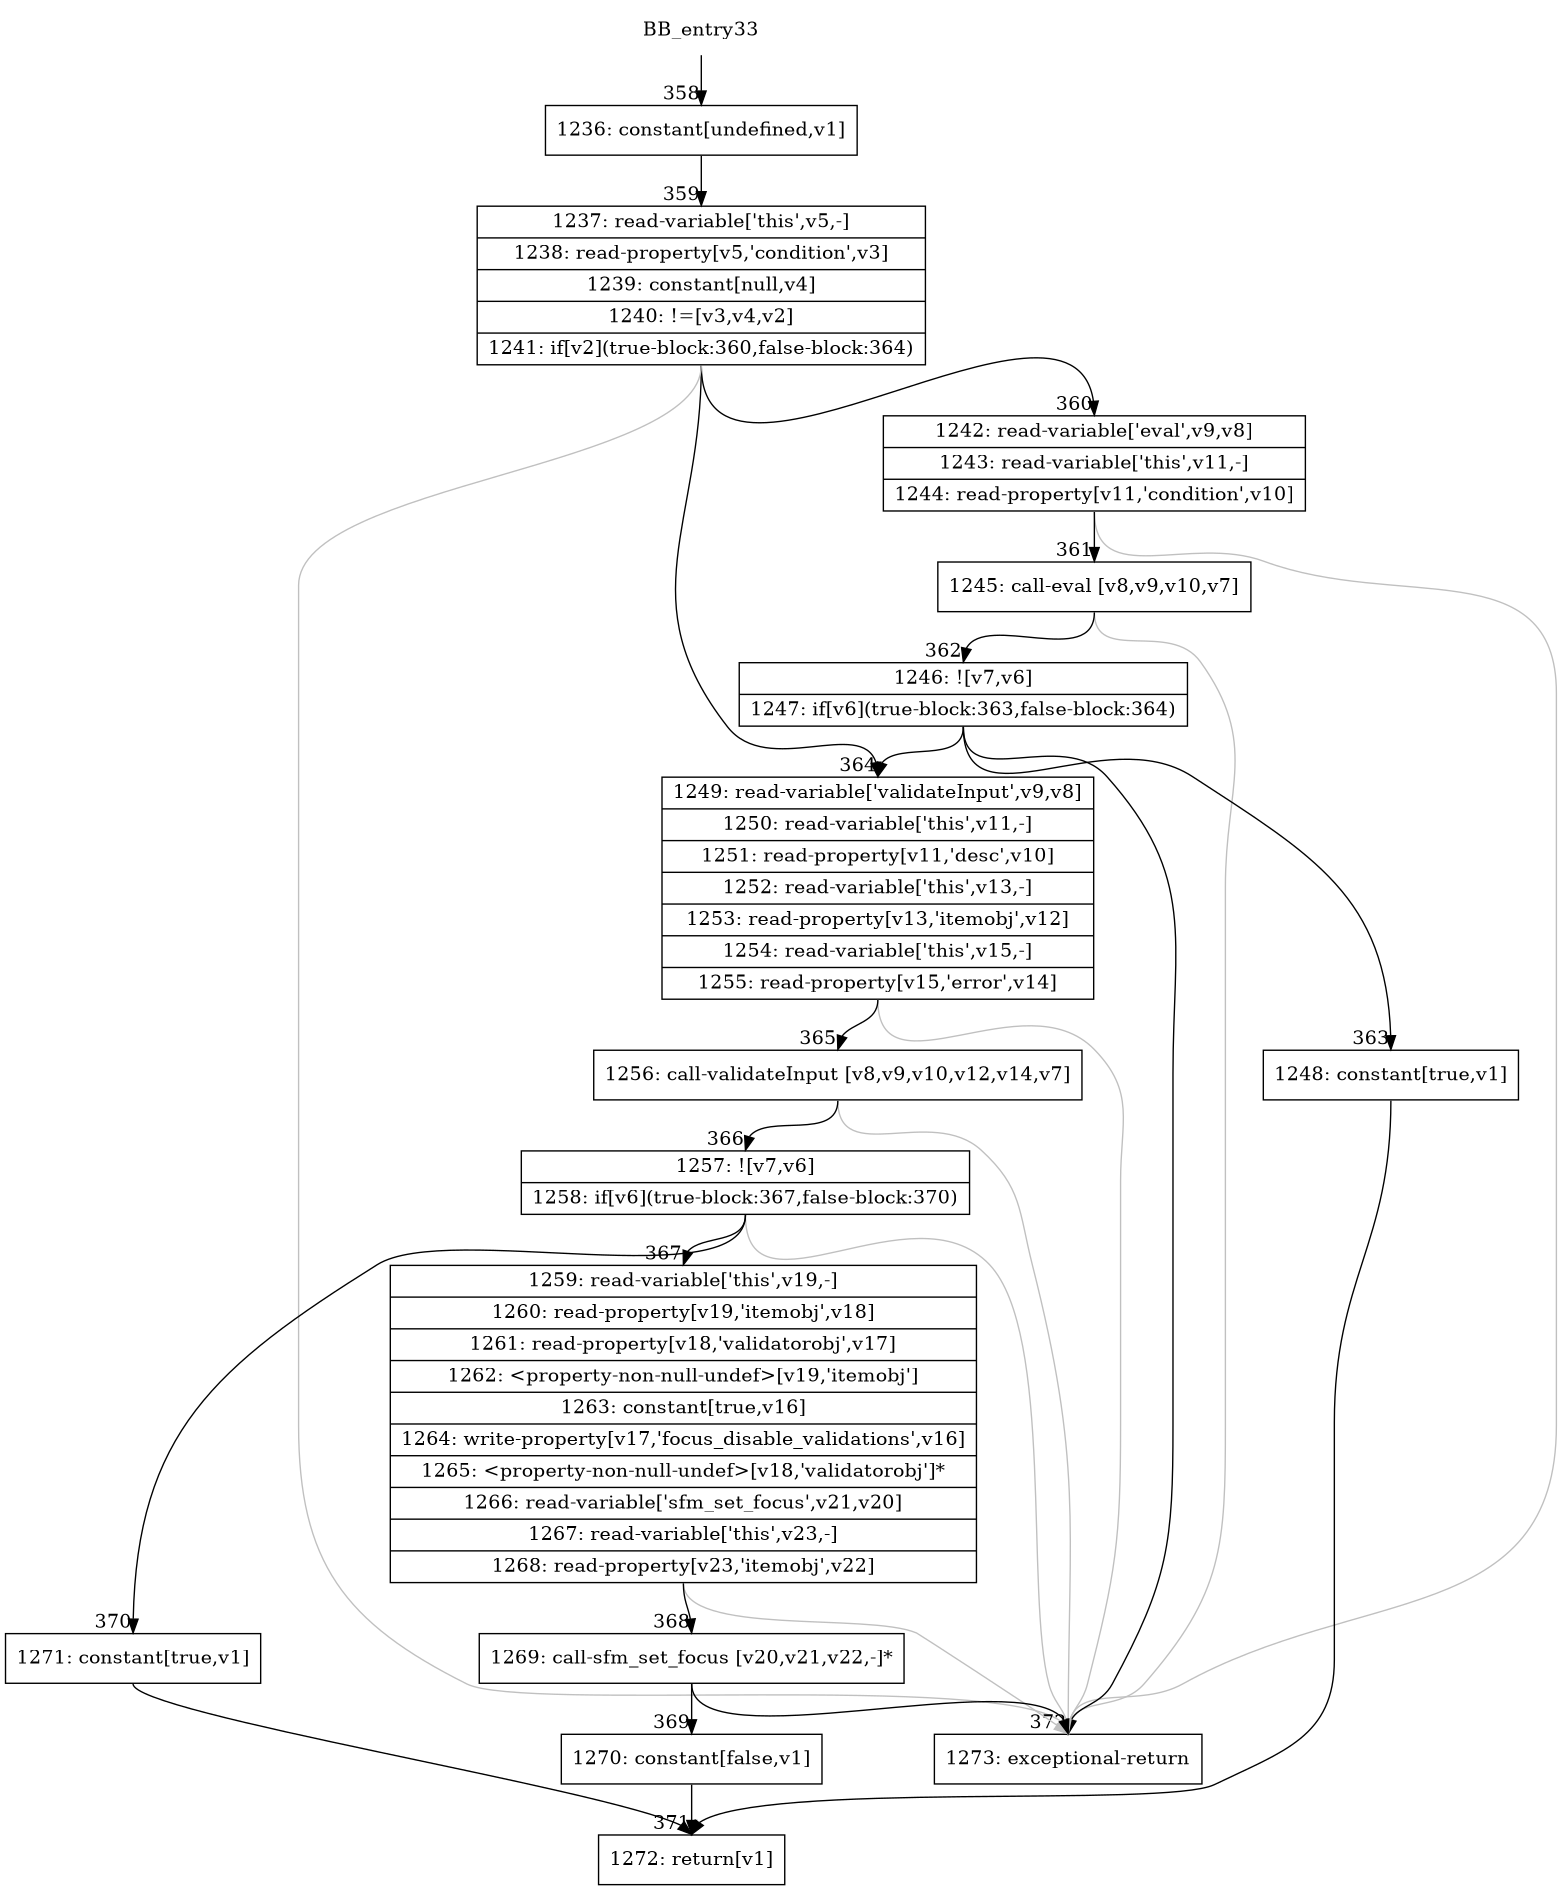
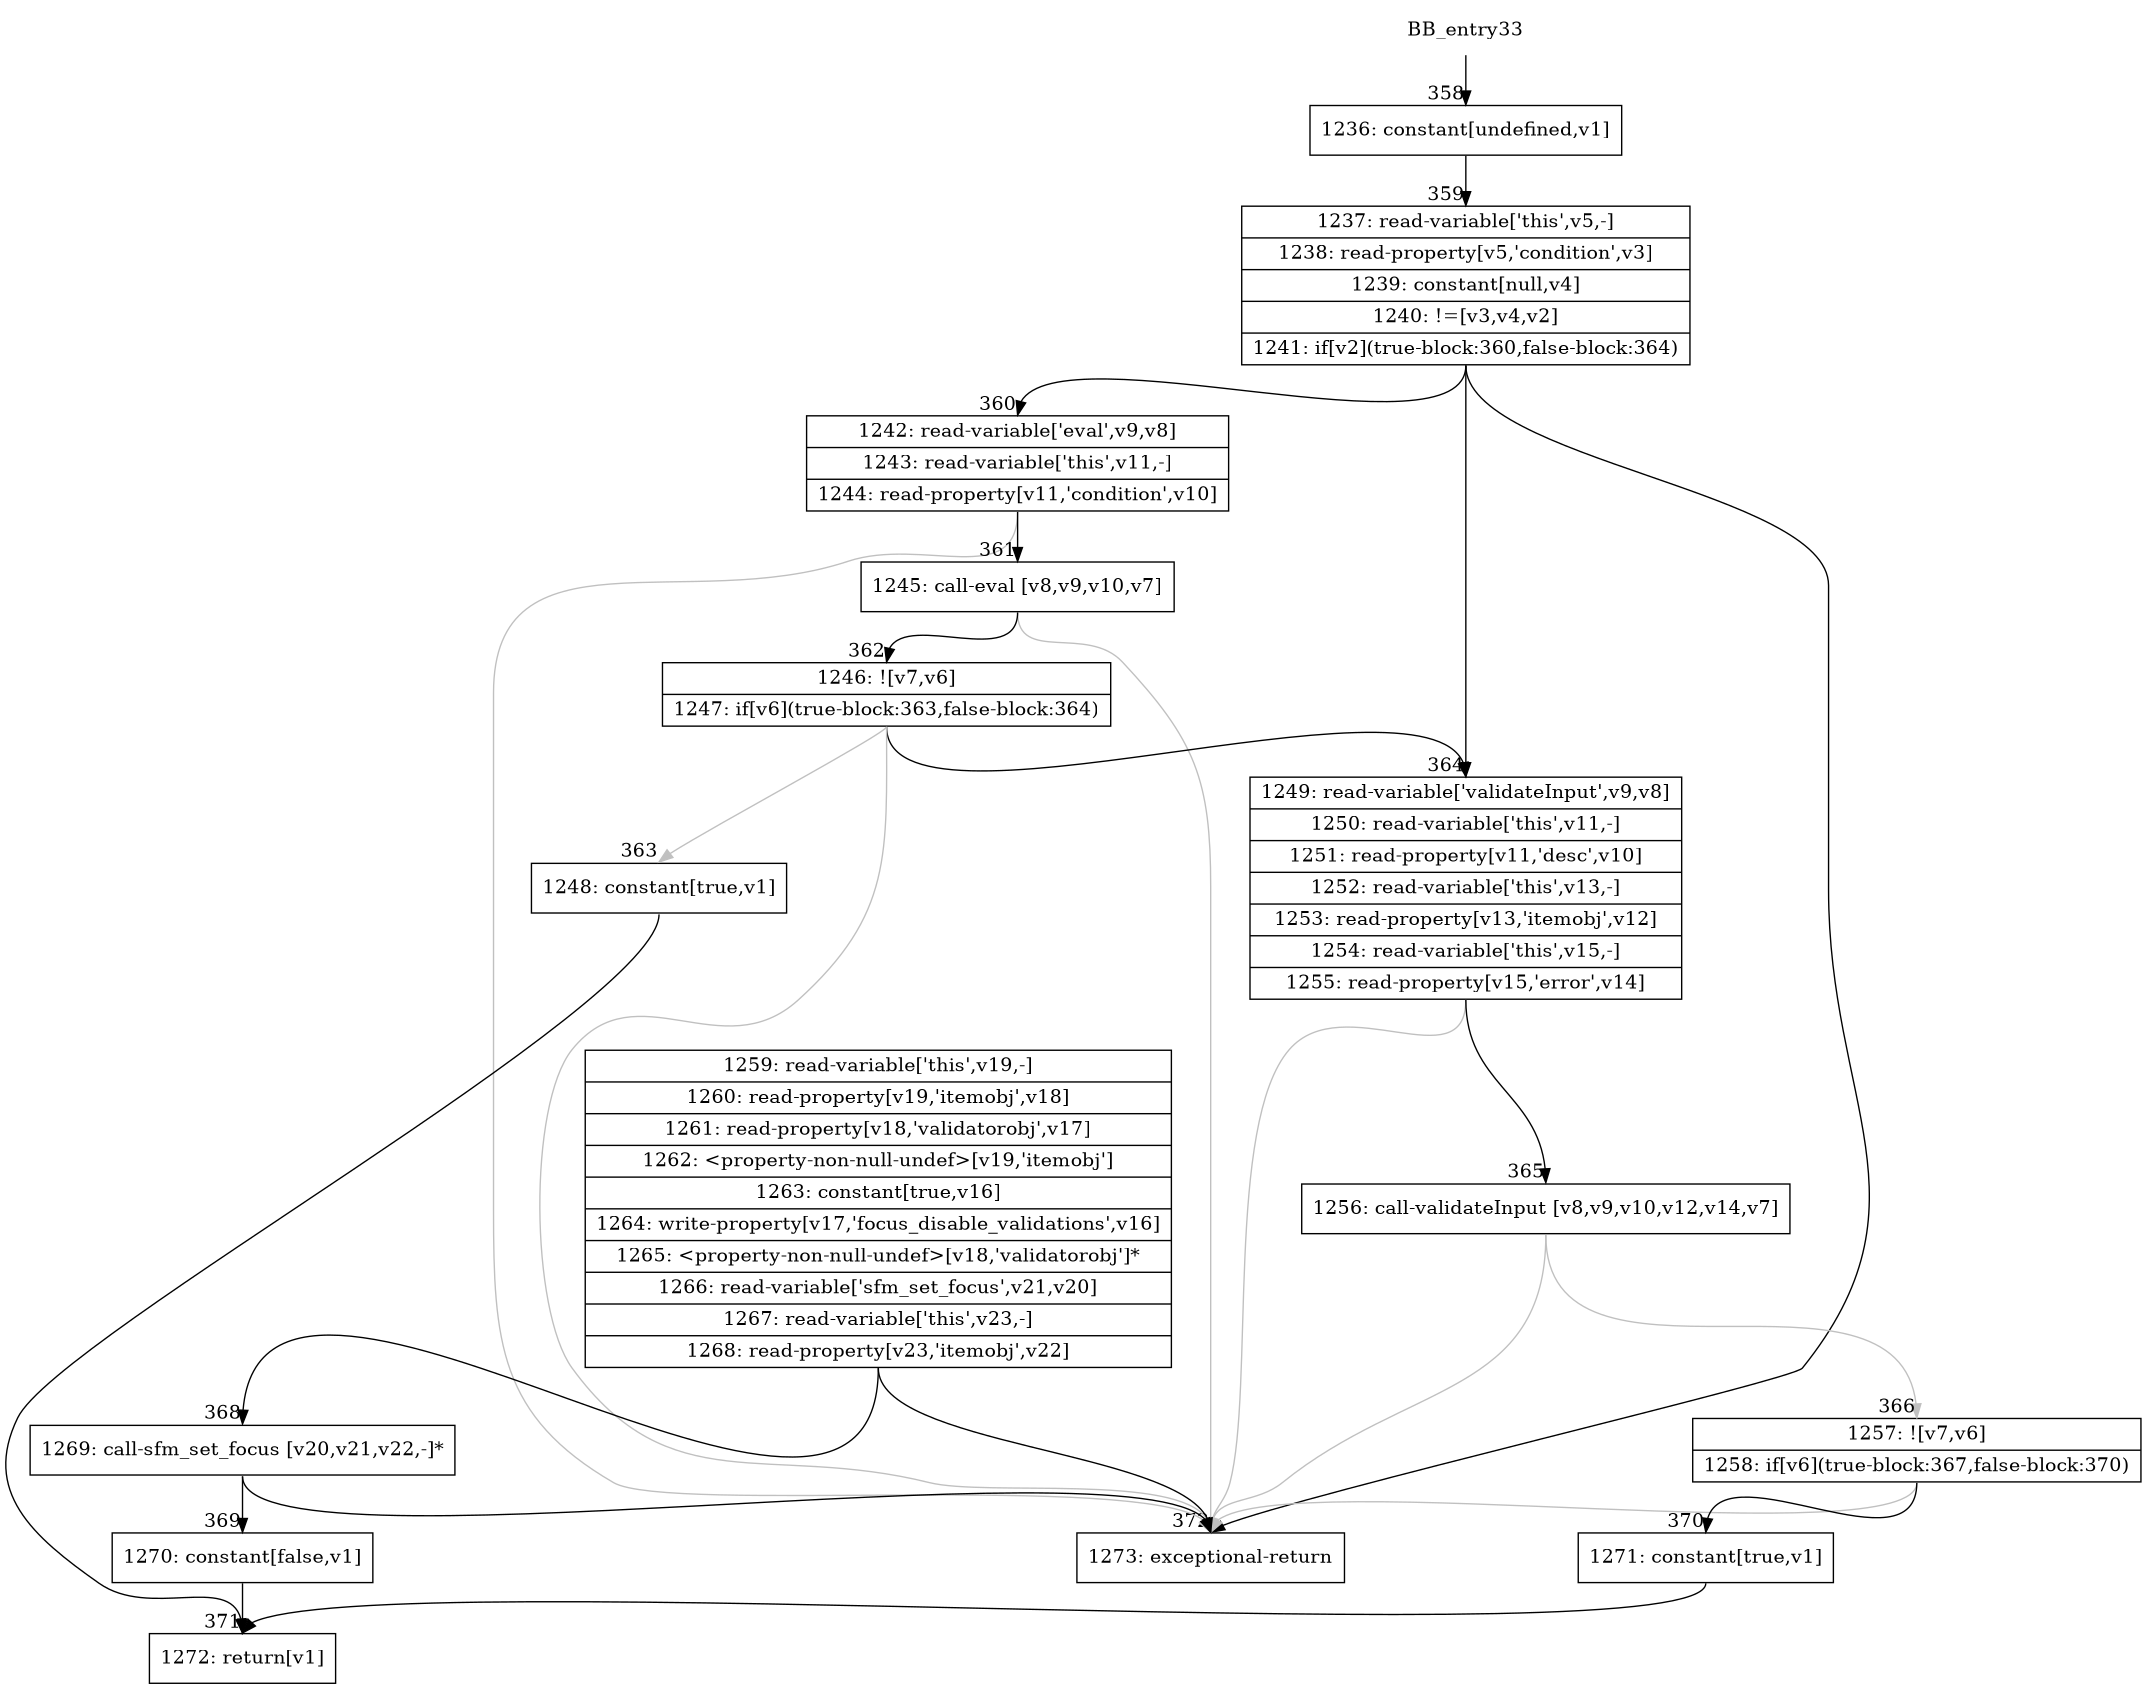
(1214, 791) -> (779, 791)
(799, 1125) -> (1724, 1326)
(1173, 1170) -> (545, 1274)
(299, 1231) -> (1850, 1065)
(721, 1238) -> none
(877, 1626) -> (1038, 1449)
